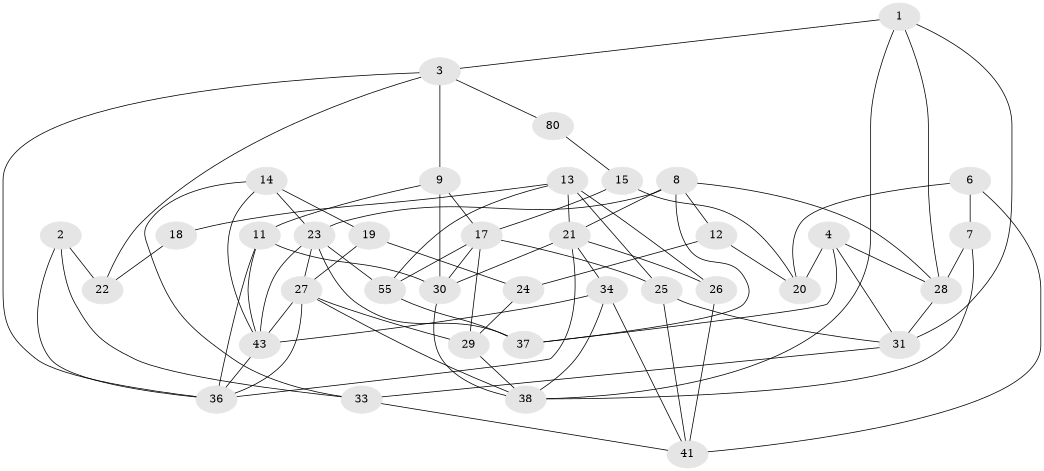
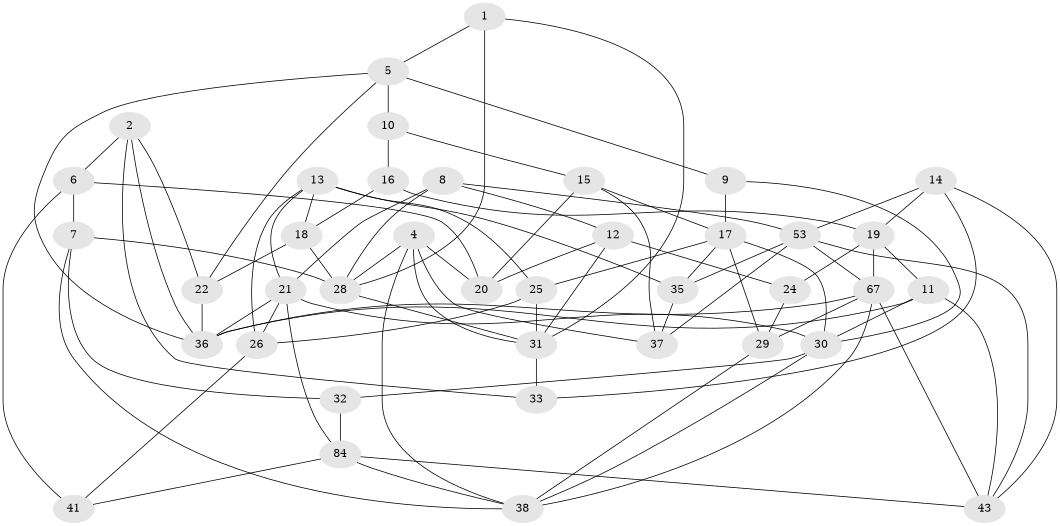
(440, 71) -> (388, 71)
(553, 126) -> (388, 126)
none -> (102, 153)
none -> (388, 181)
(355, 201) -> (903, 264)
(315, 236) -> (800, 236)
none -> (322, 264)
(302, 290) -> (874, 290)
(385, 290) -> (678, 290)
none -> (575, 290)
(607, 290) -> (340, 454)
(736, 309) -> (649, 242)
(833, 319) -> (383, 407)
(238, 372) -> (202, 318)
(675, 376) -> (400, 328)
none -> (340, 400)
(525, 427) -> none
